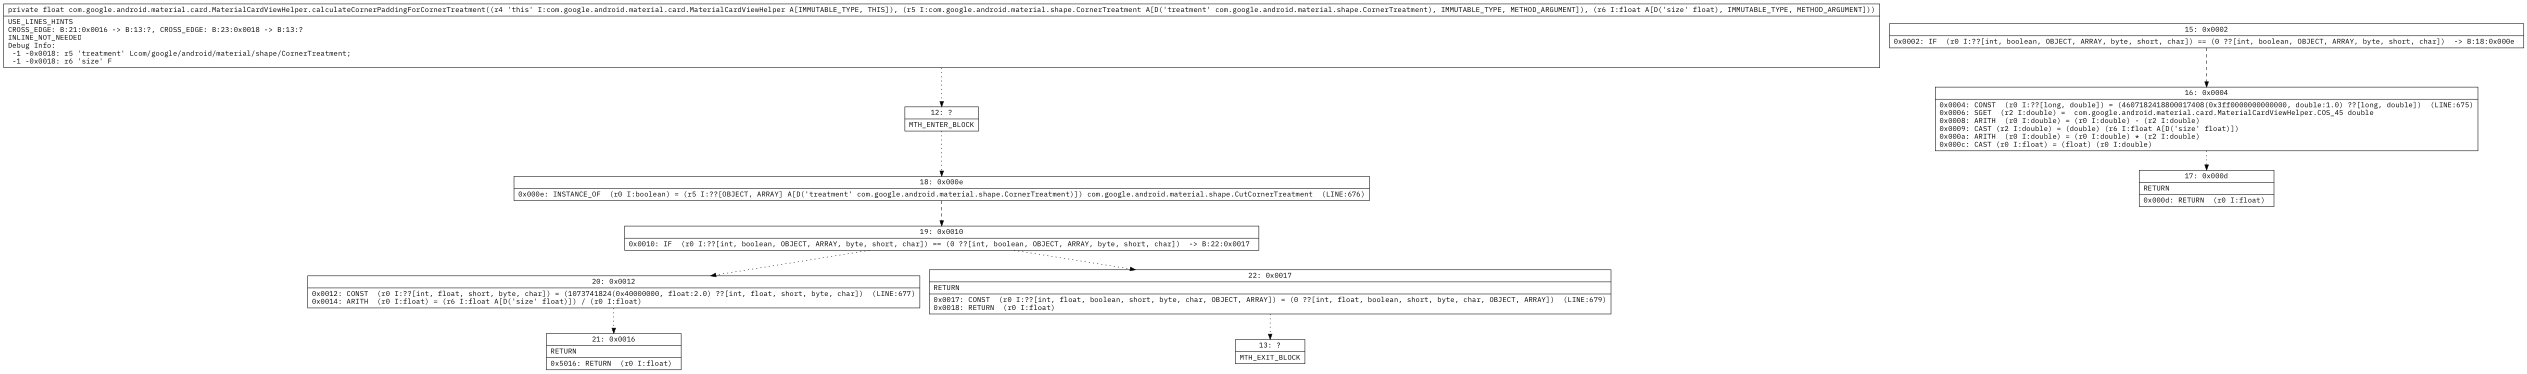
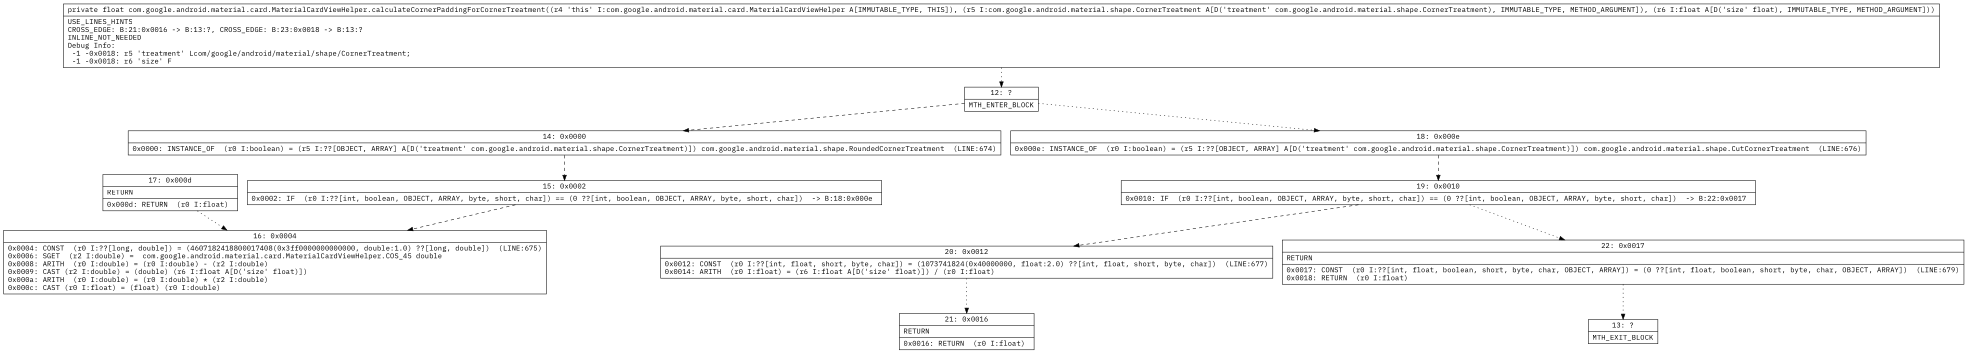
none -> (565, 143)
(2207, 158) -> (210, 219)
(793, 263) -> (1219, 225)
(614, 363) -> (967, 343)
